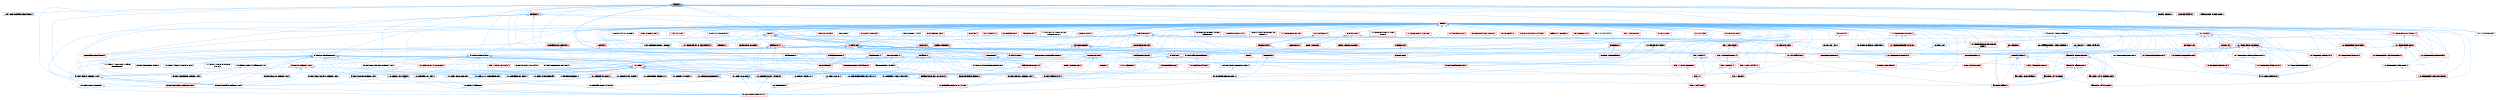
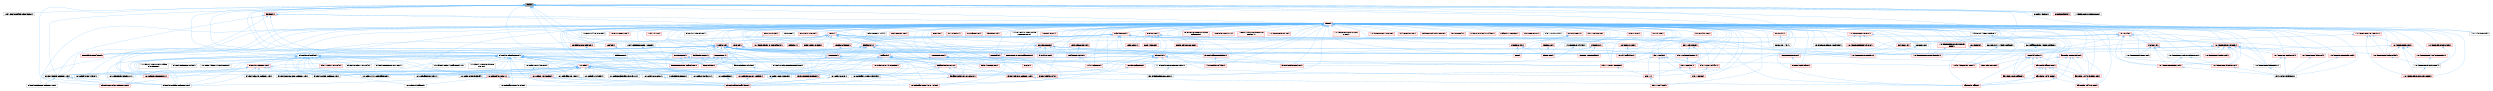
(1972, 56) -> (1927, 56)
(379, 66) -> none
(209, 73) -> (49, 82)
(761, 81) -> (654, 71)
